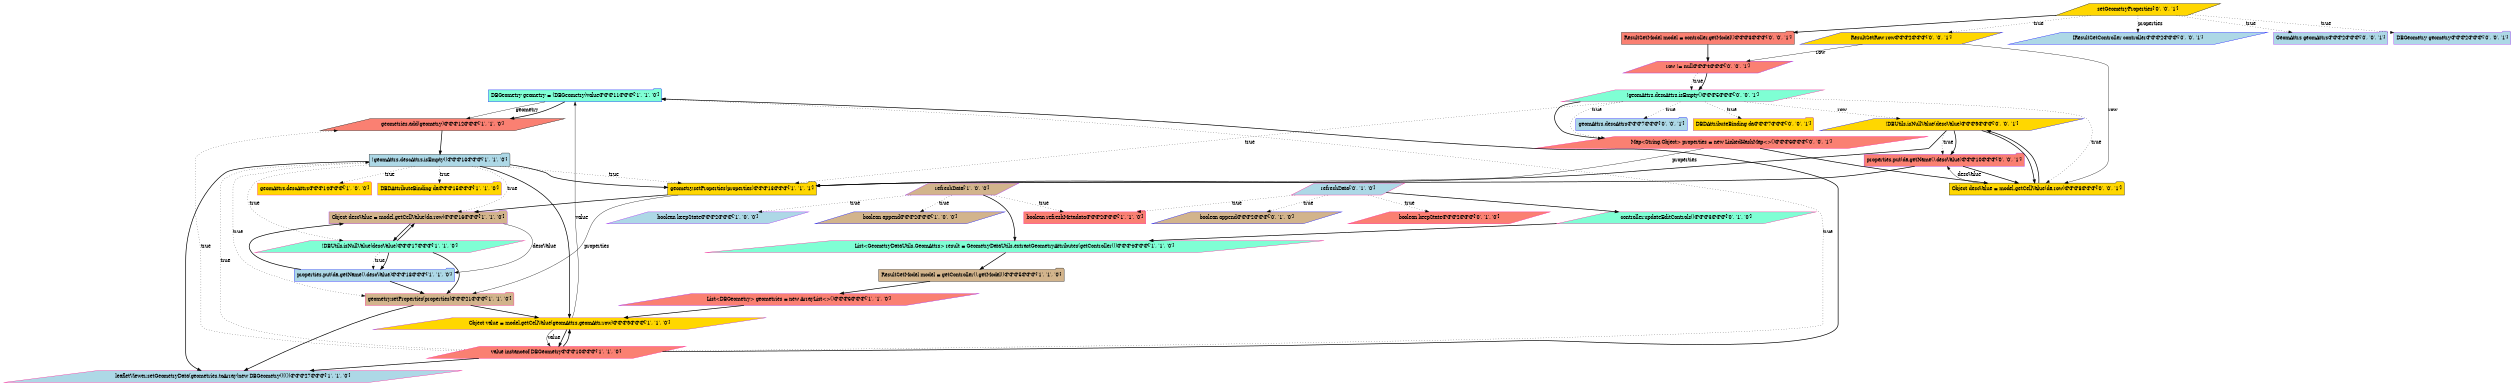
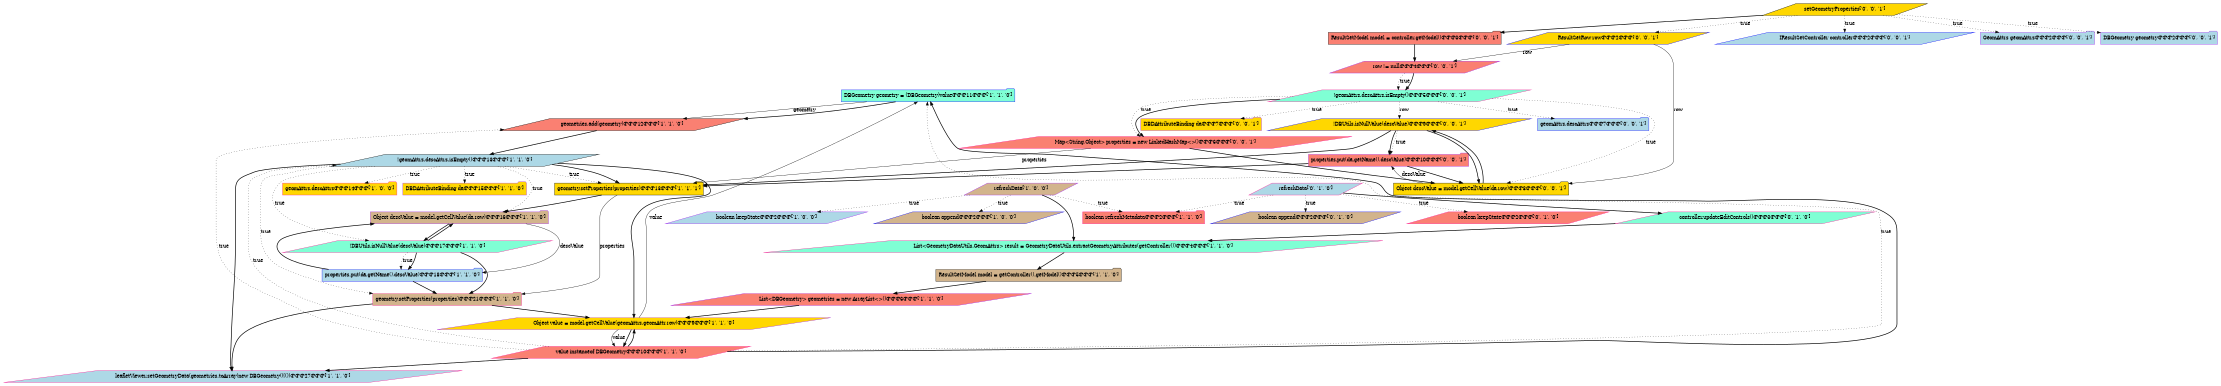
(2150, 24) -> (1850, 24)
(1211, 141) -> none
(440, 160) -> (465, 160)
